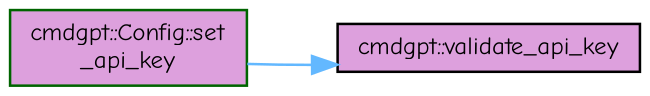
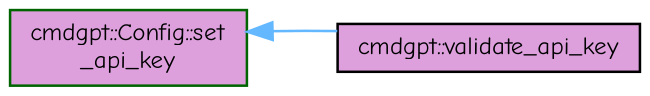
(280, 65) -> (305, 31)
